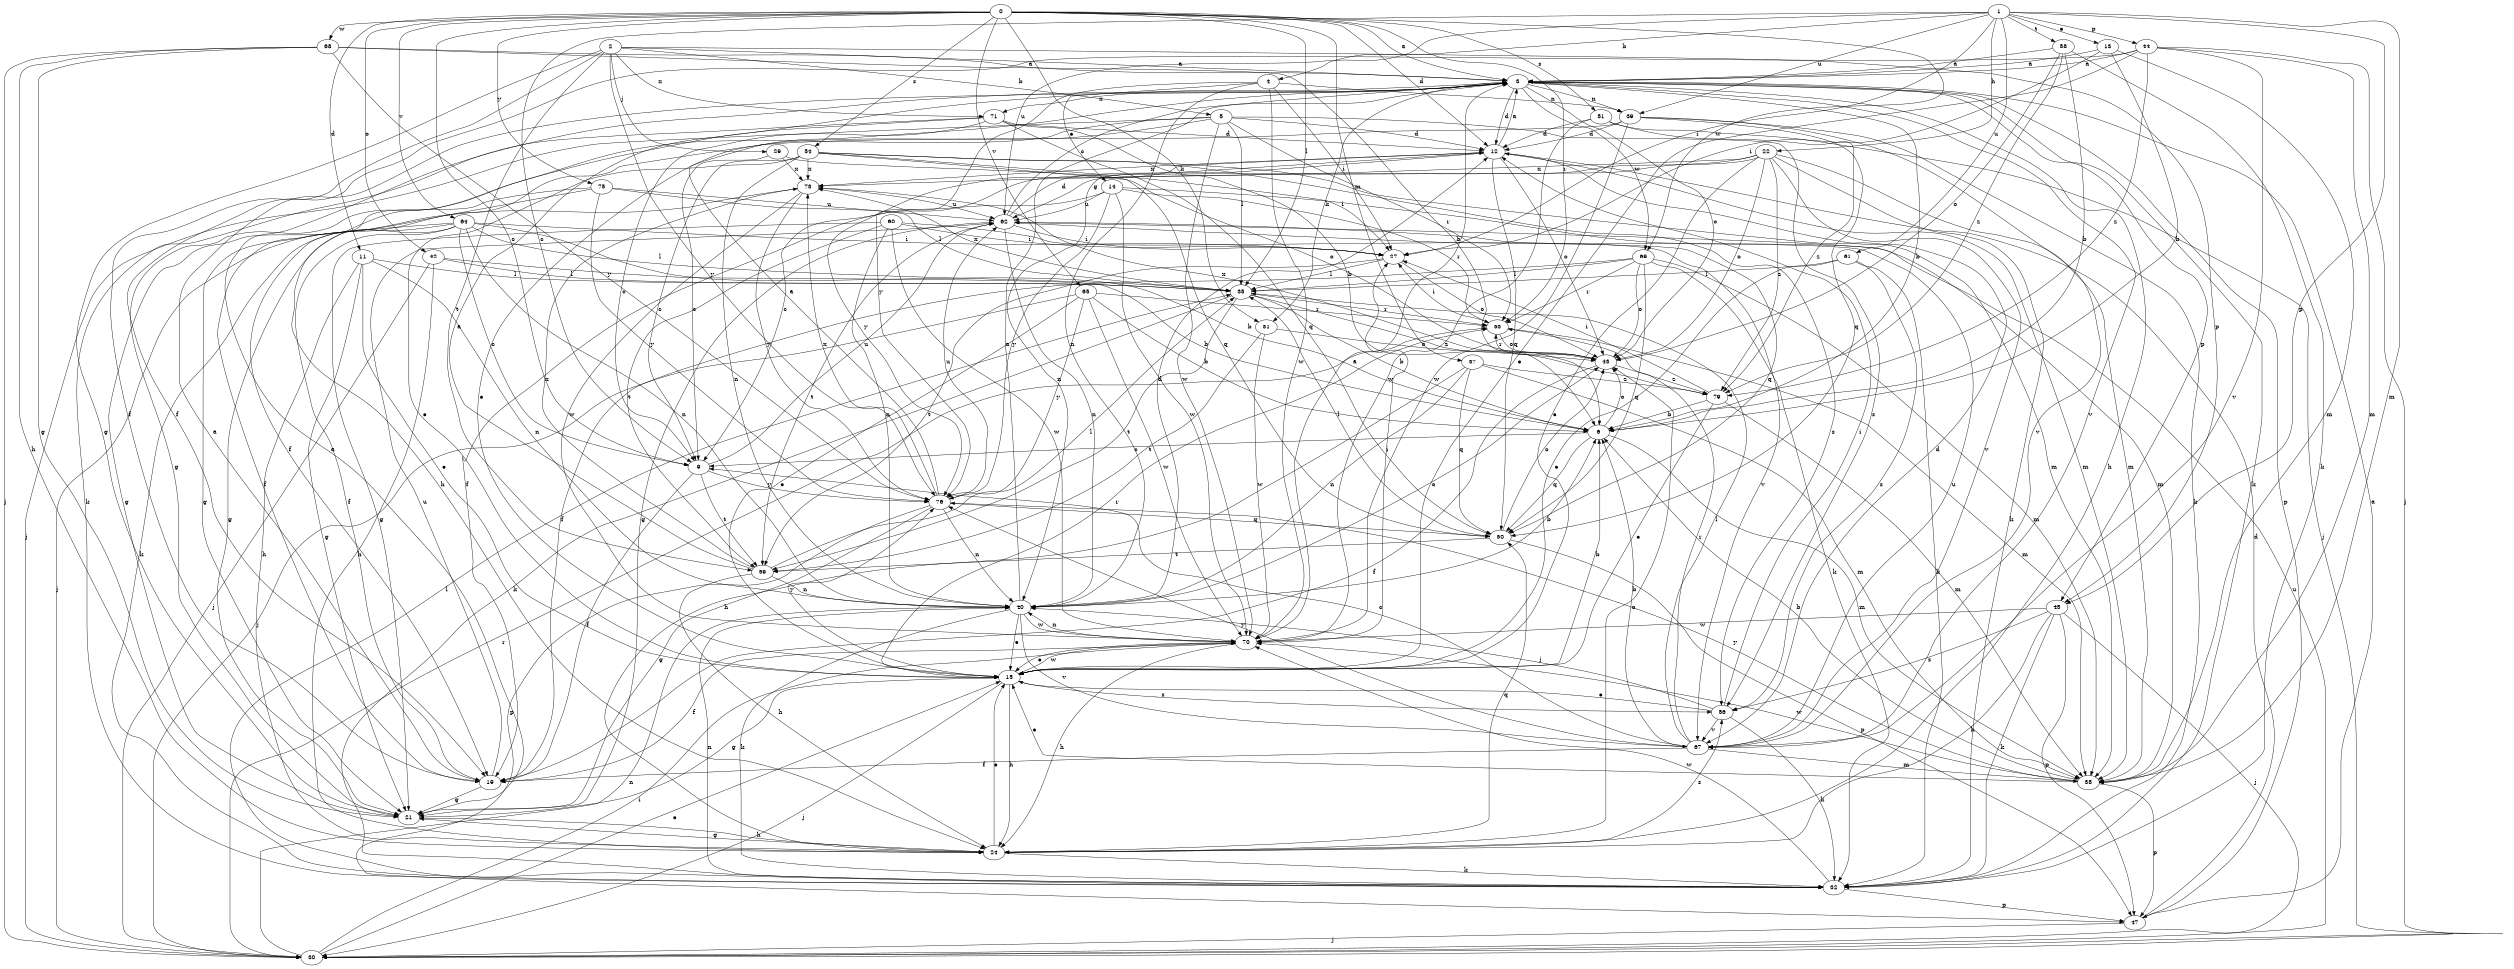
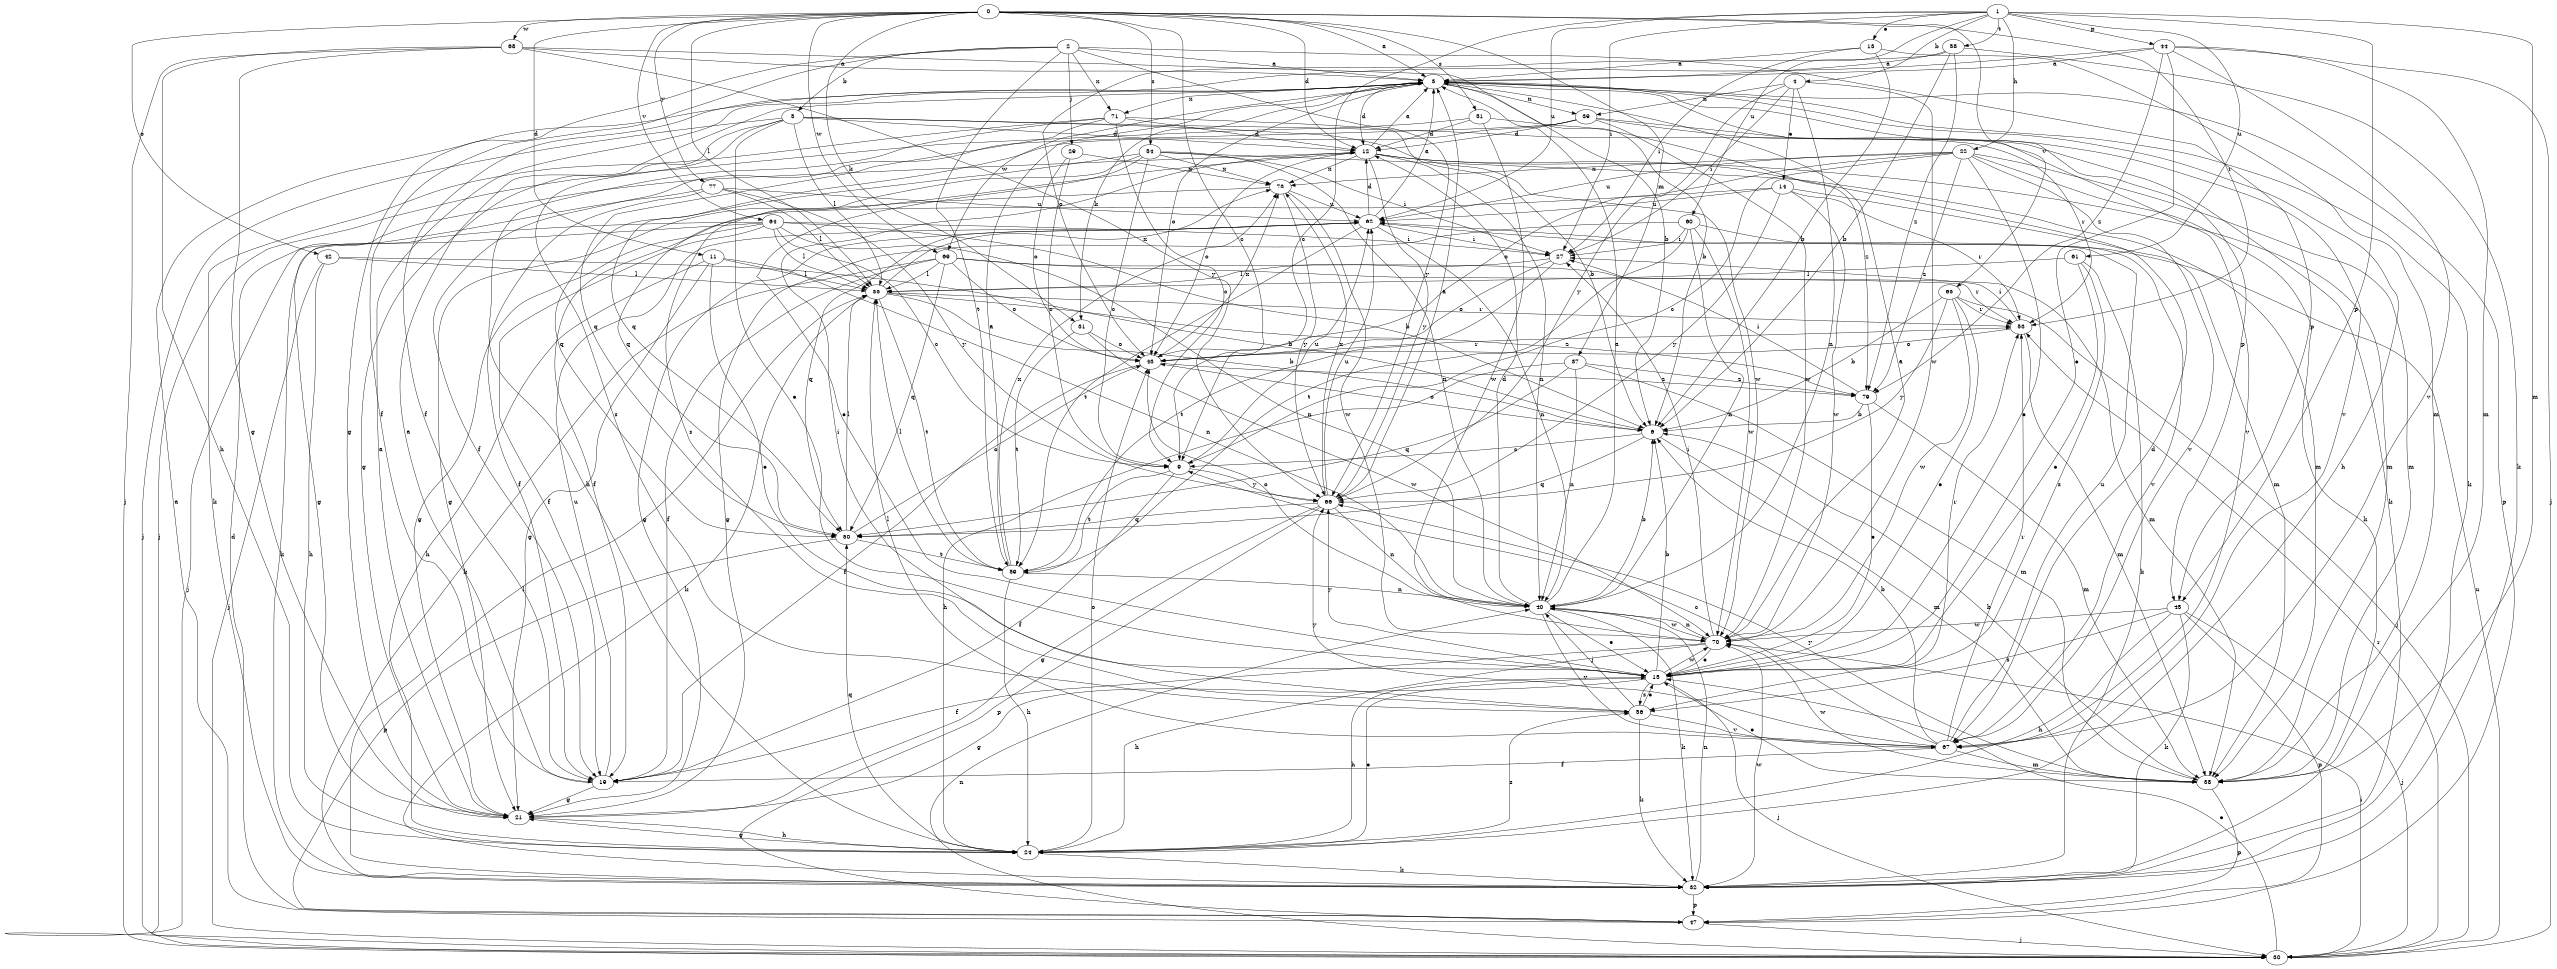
(1807, 65) -> (1797, 66)
(1082, 152) -> (1427, 152)
(602, 187) -> (712, 187)
(1096, 187) -> (1608, 187)
(940, 502) -> (1328, 502)
